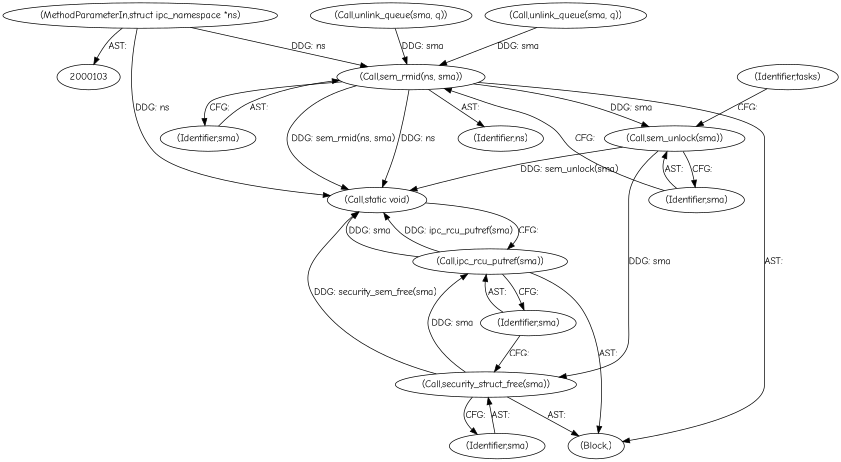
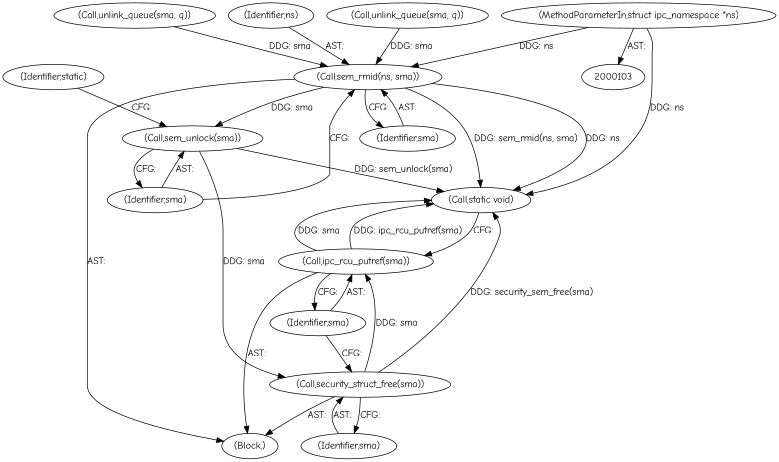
(788, 77) -> (53, 77)
(453, 106) -> (316, 44)
